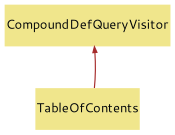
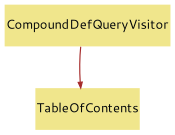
(95, 70) -> (80, 64)
